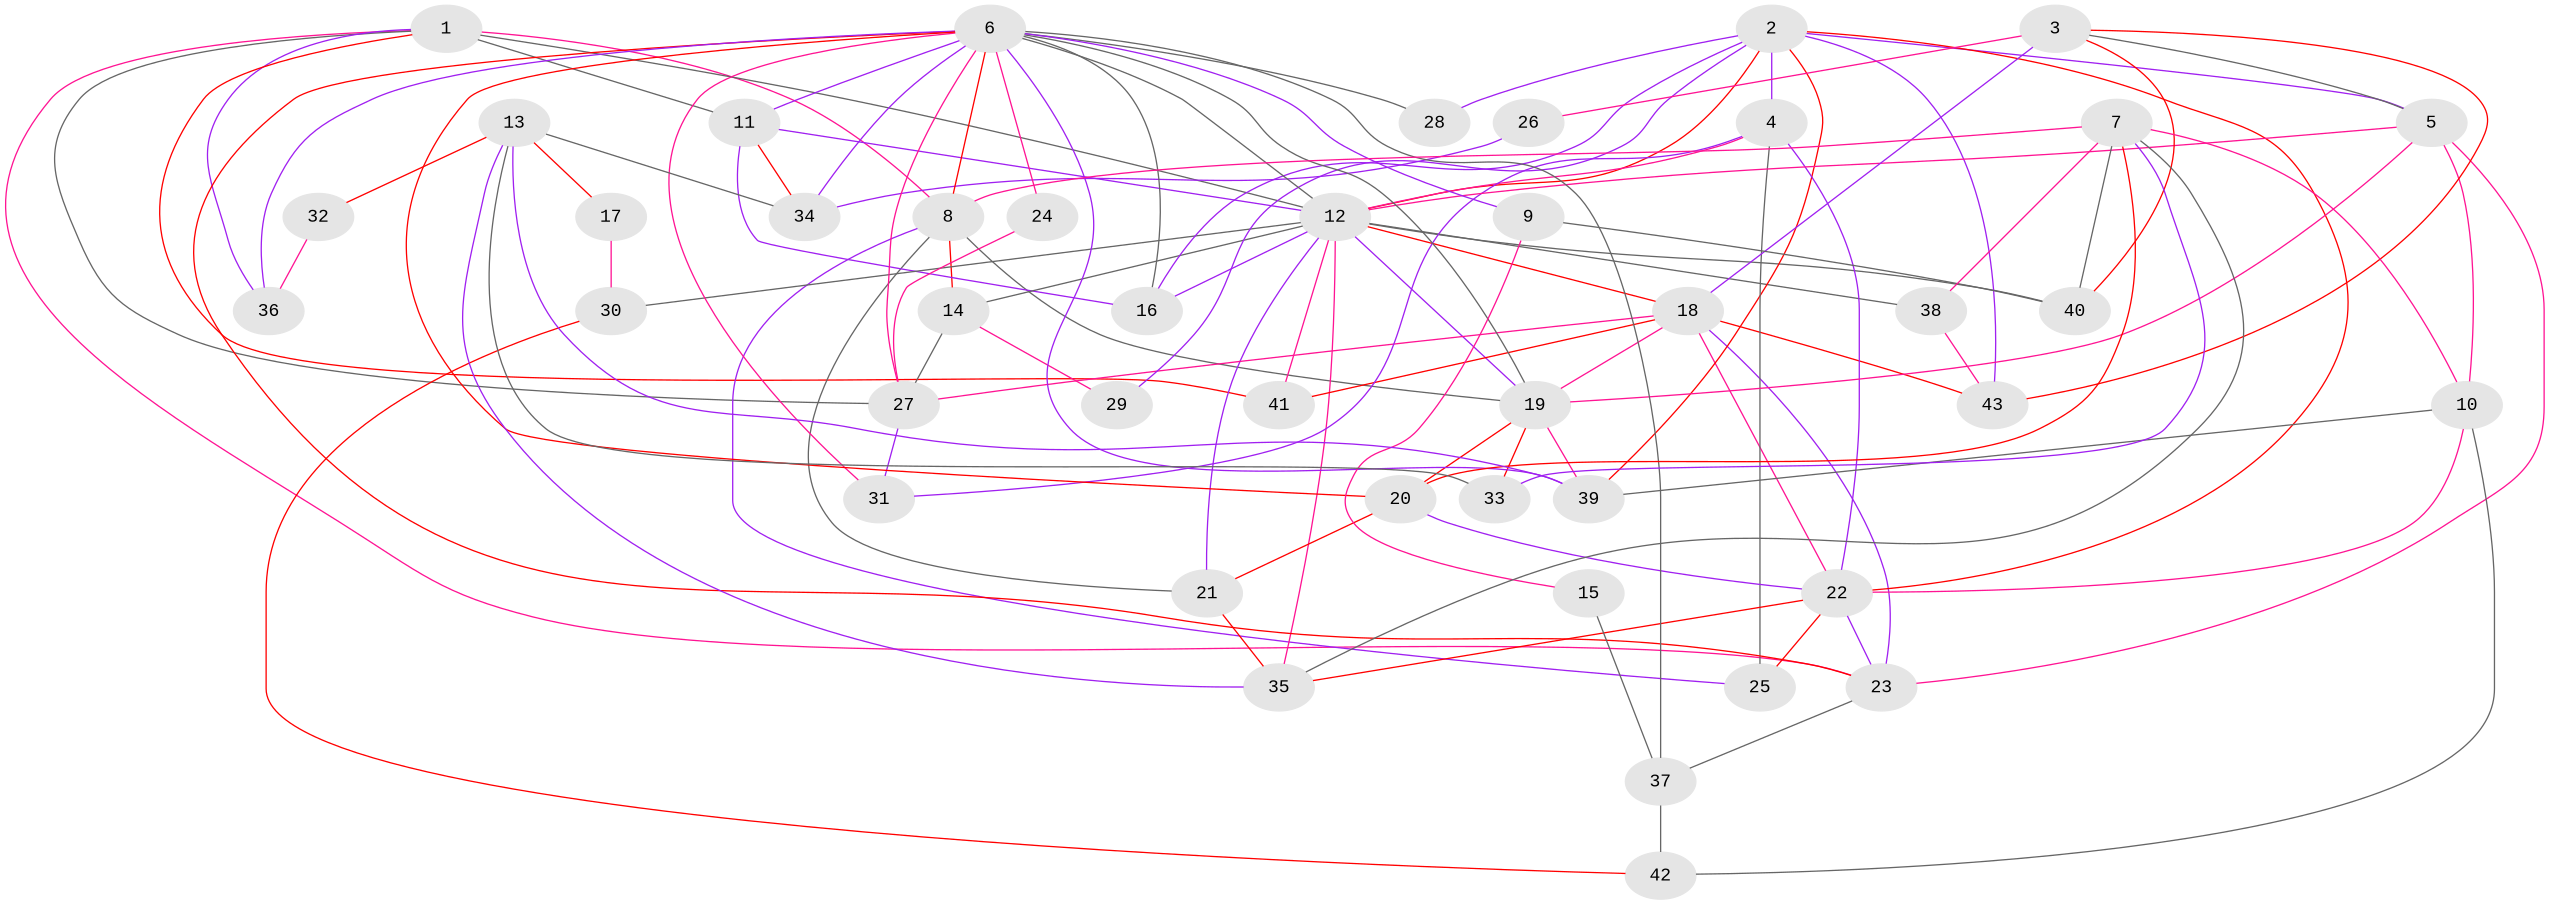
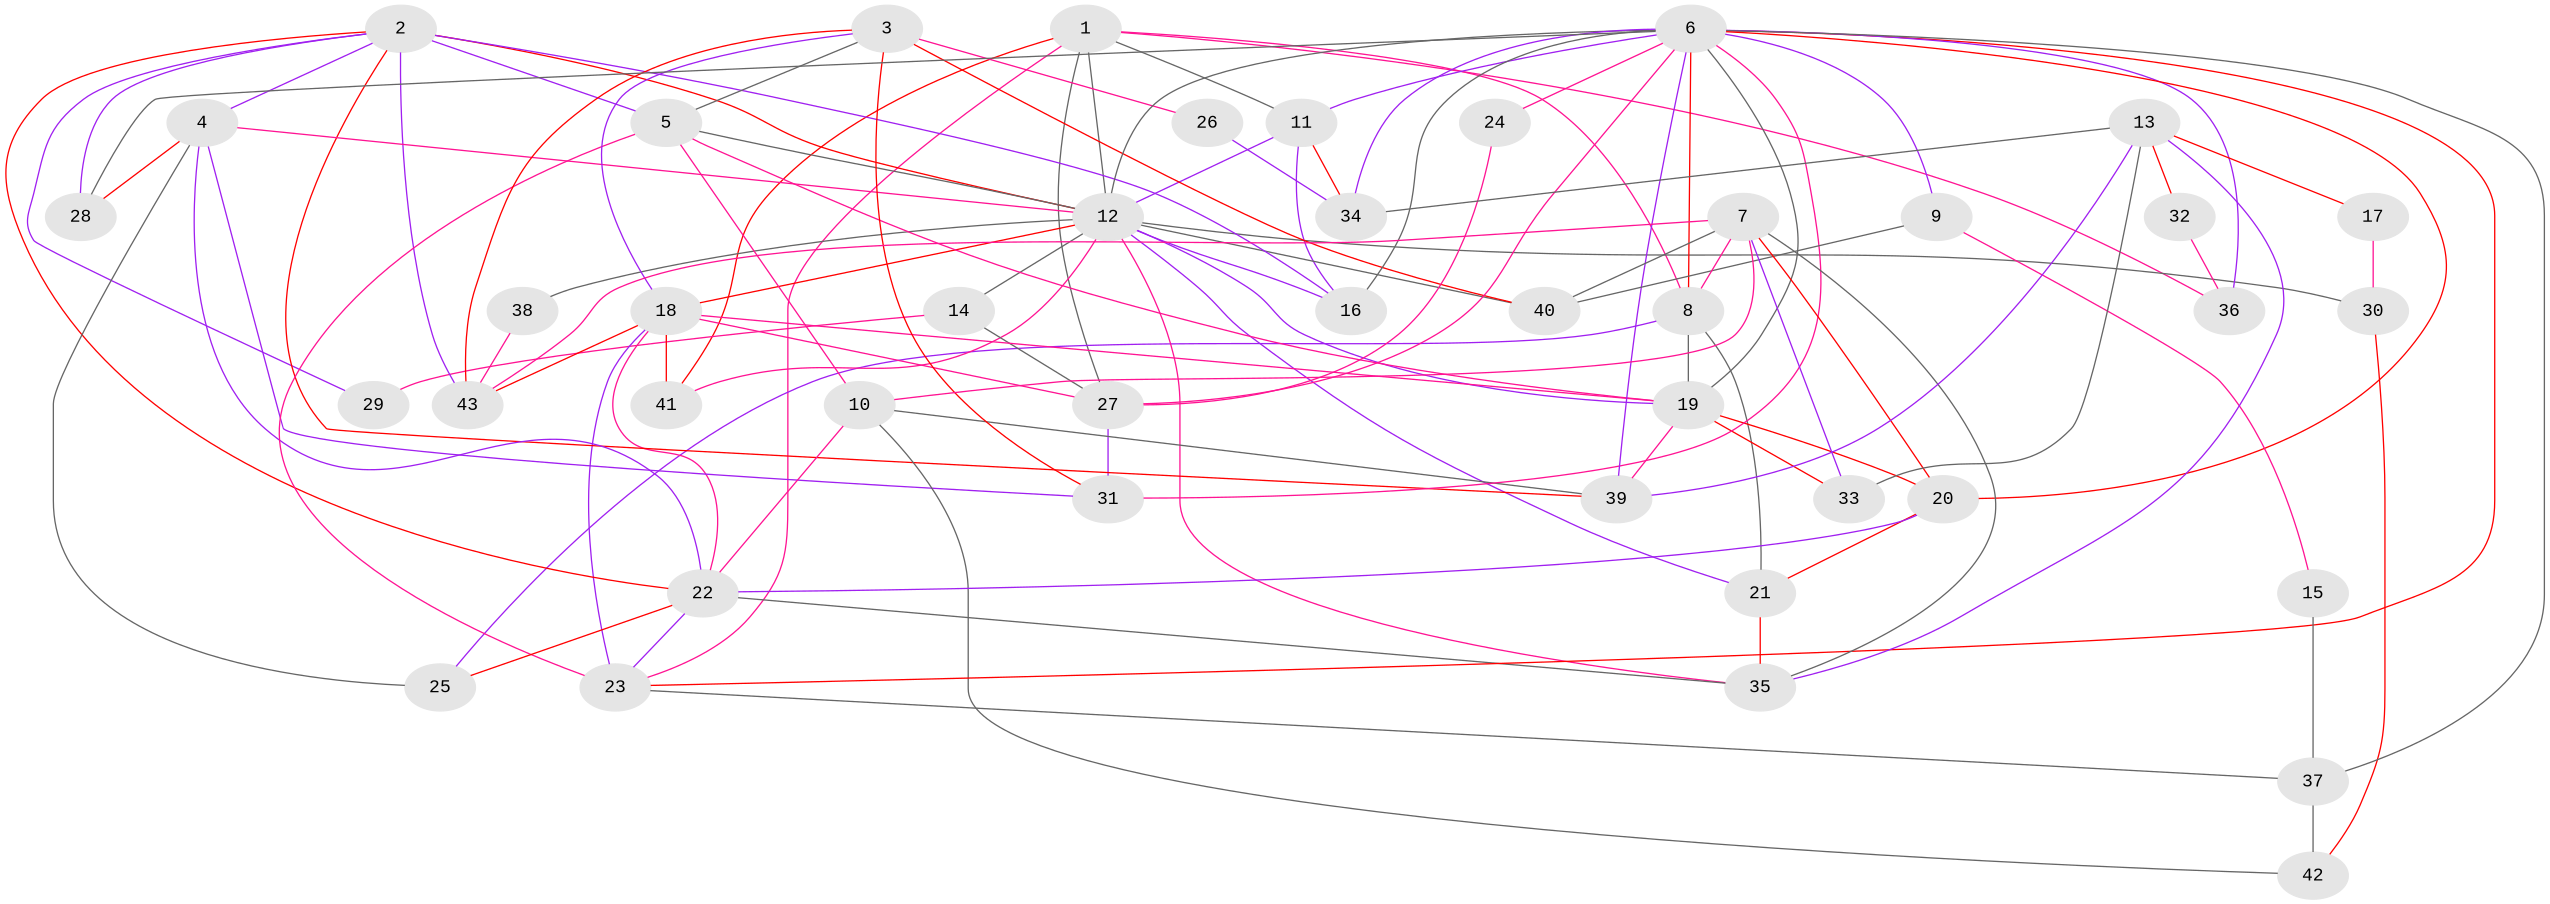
(228, 100) -> (1649, 105)
(1908, 162) -> (831, 159)
none -> (142, 170)
(2024, 217) -> (1112, 242)
(950, 254) -> none
none -> (901, 307)
(1619, 630) -> (1232, 640)
